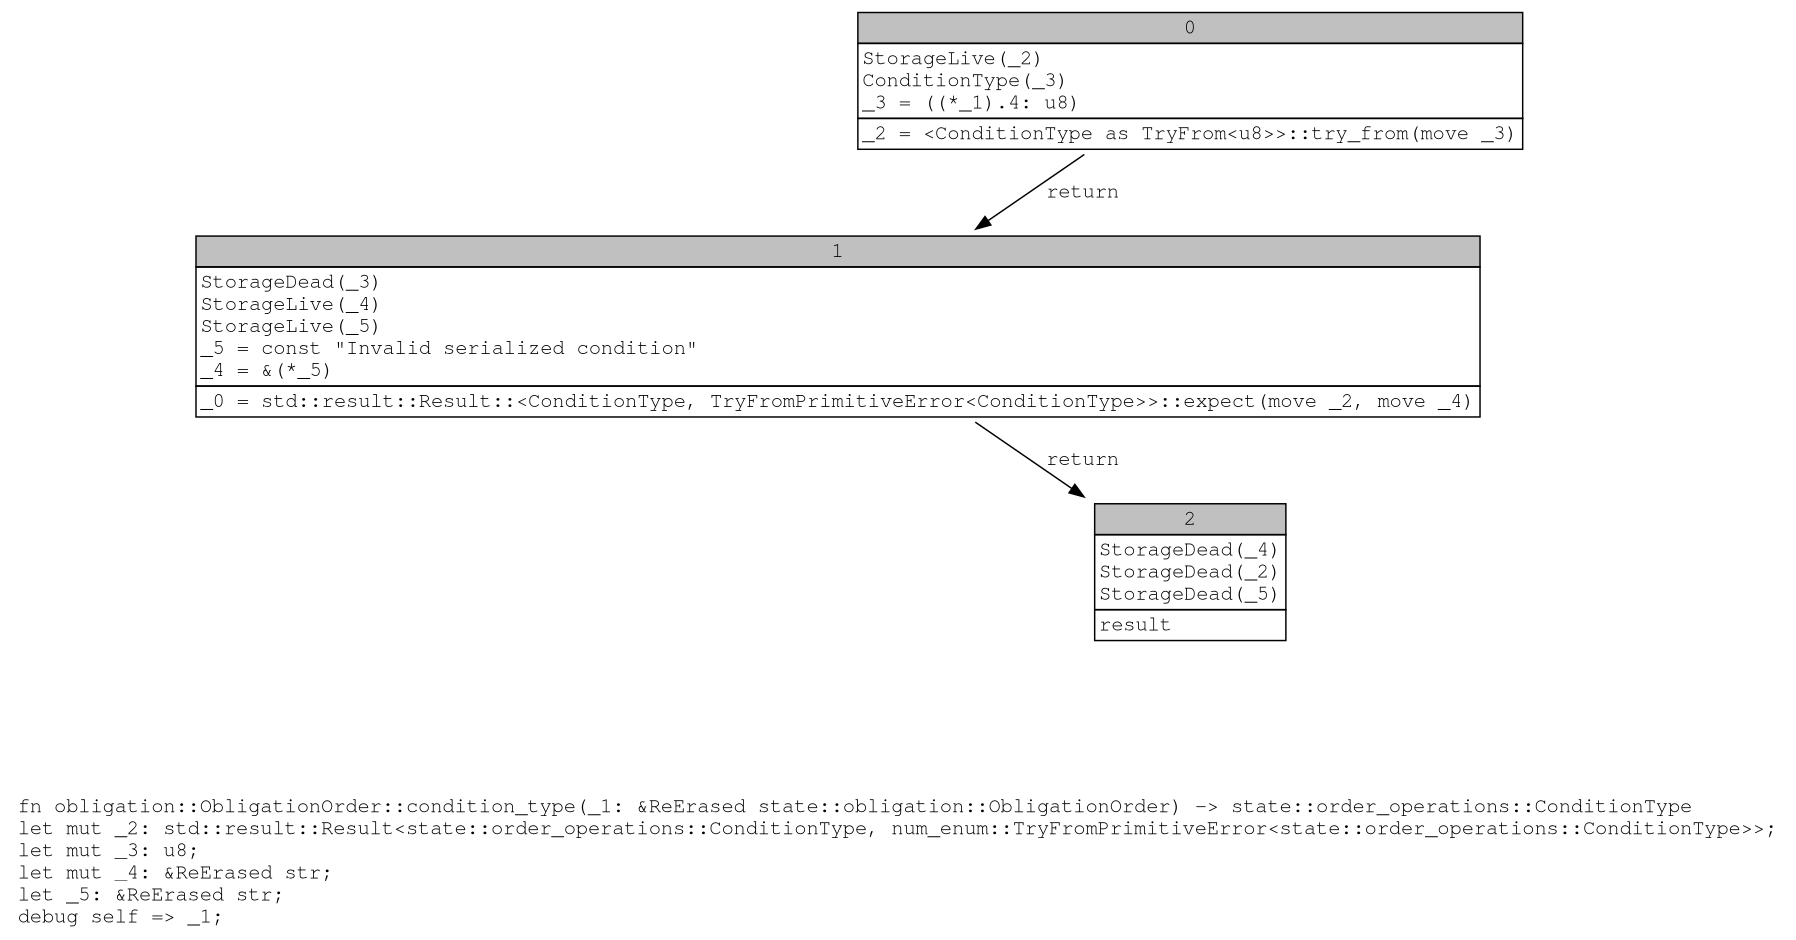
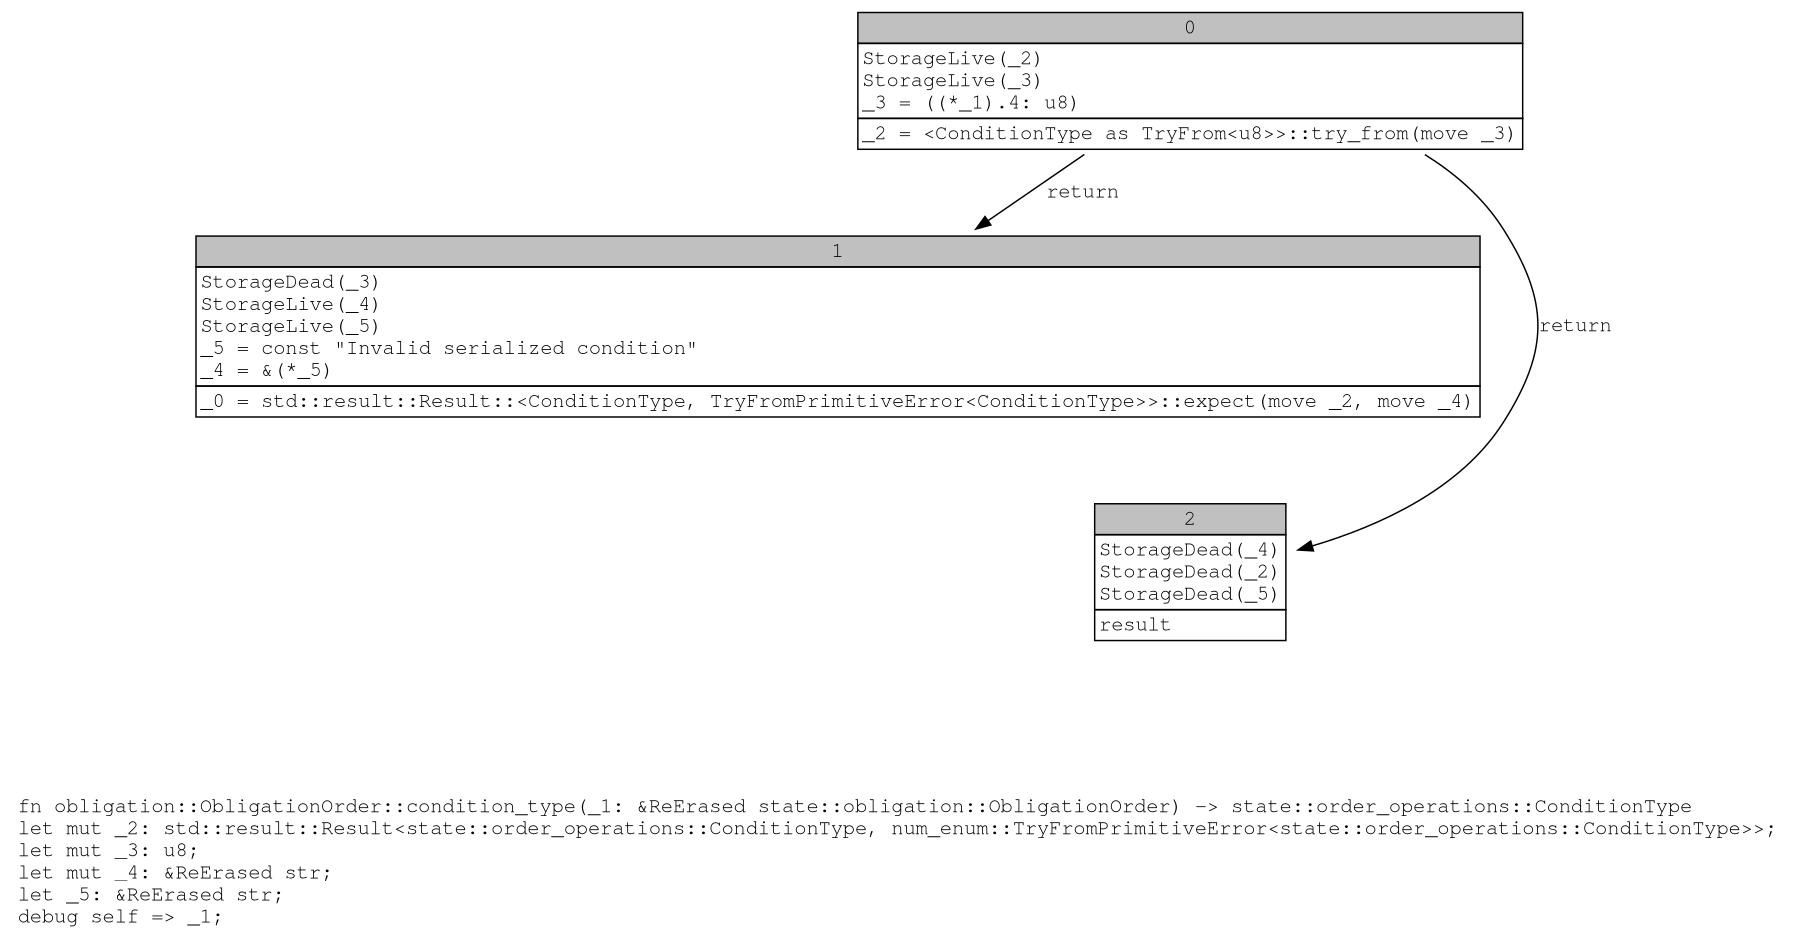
(966, 80) -> (953, 80)
(1024, 455) -> (1523, 385)
